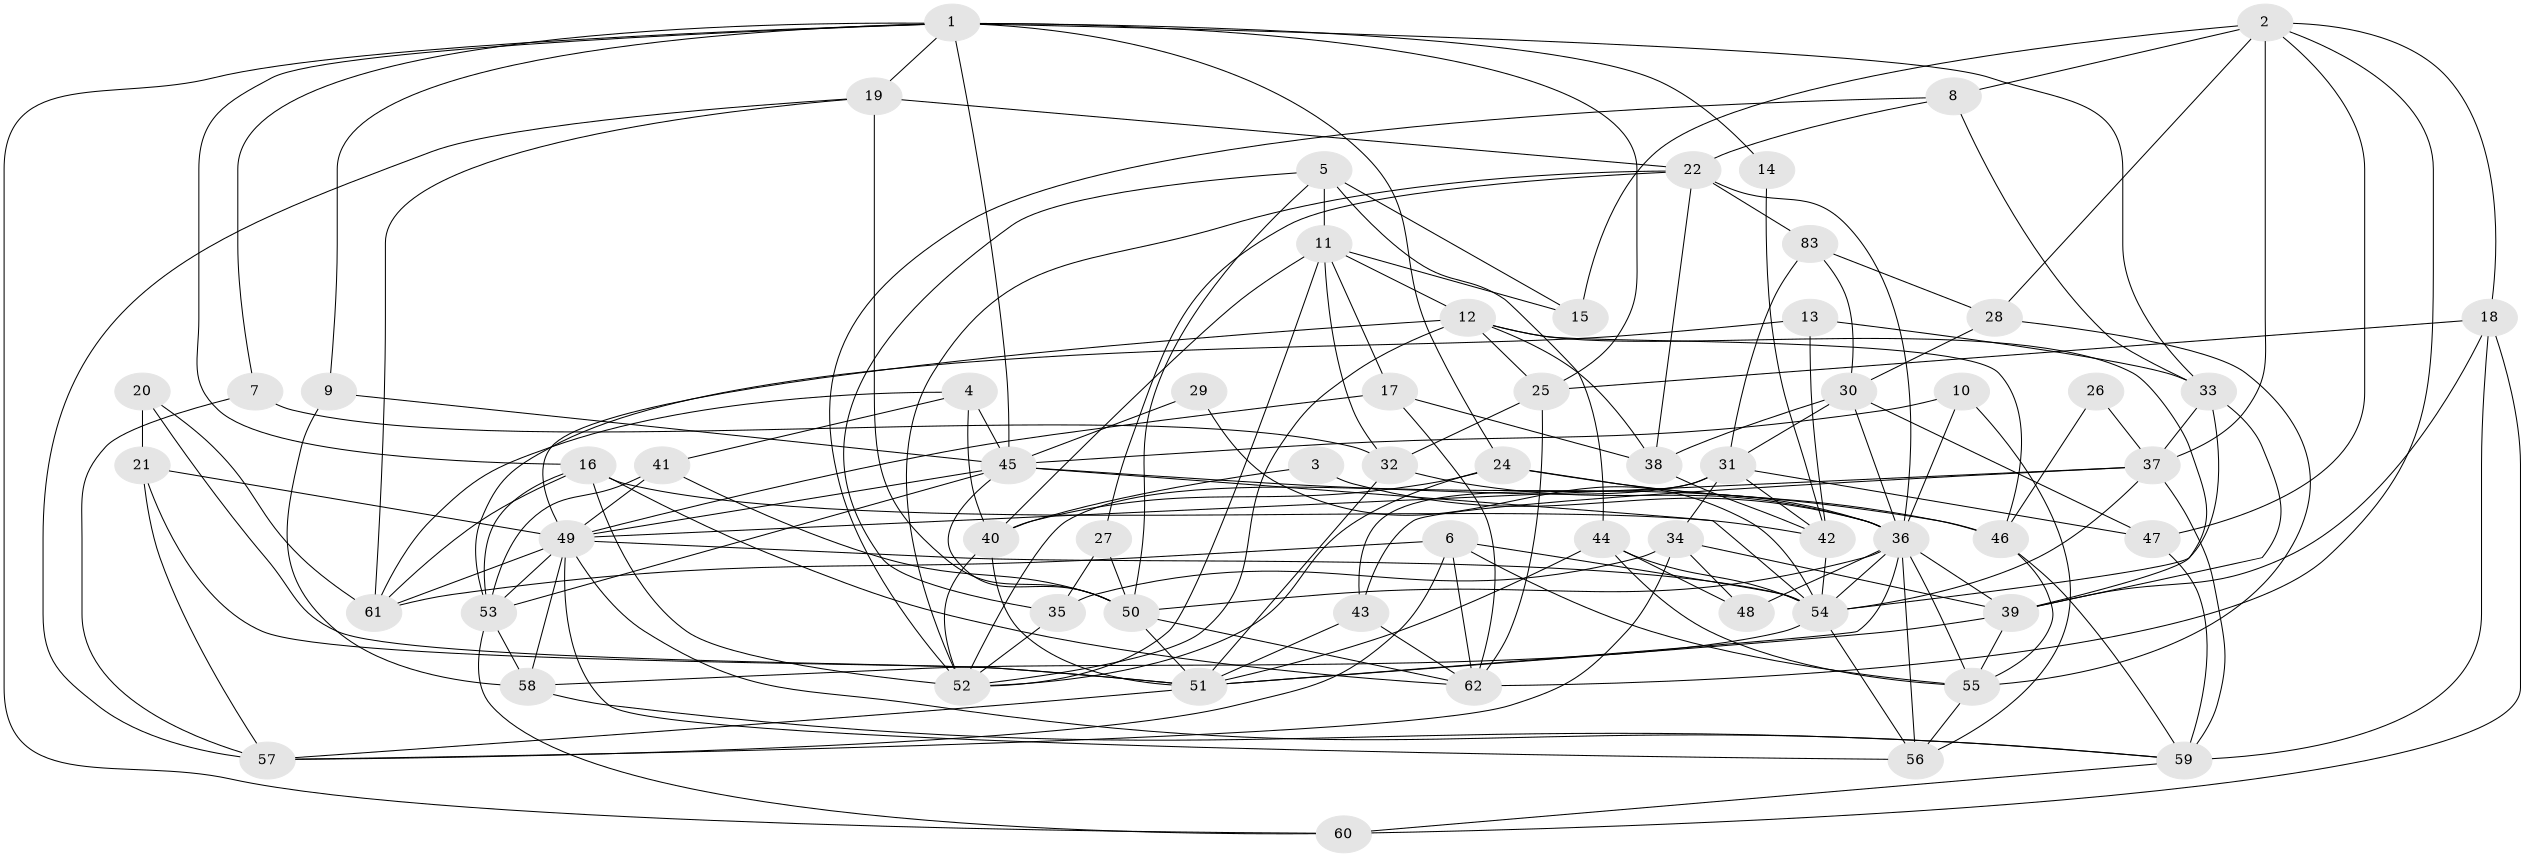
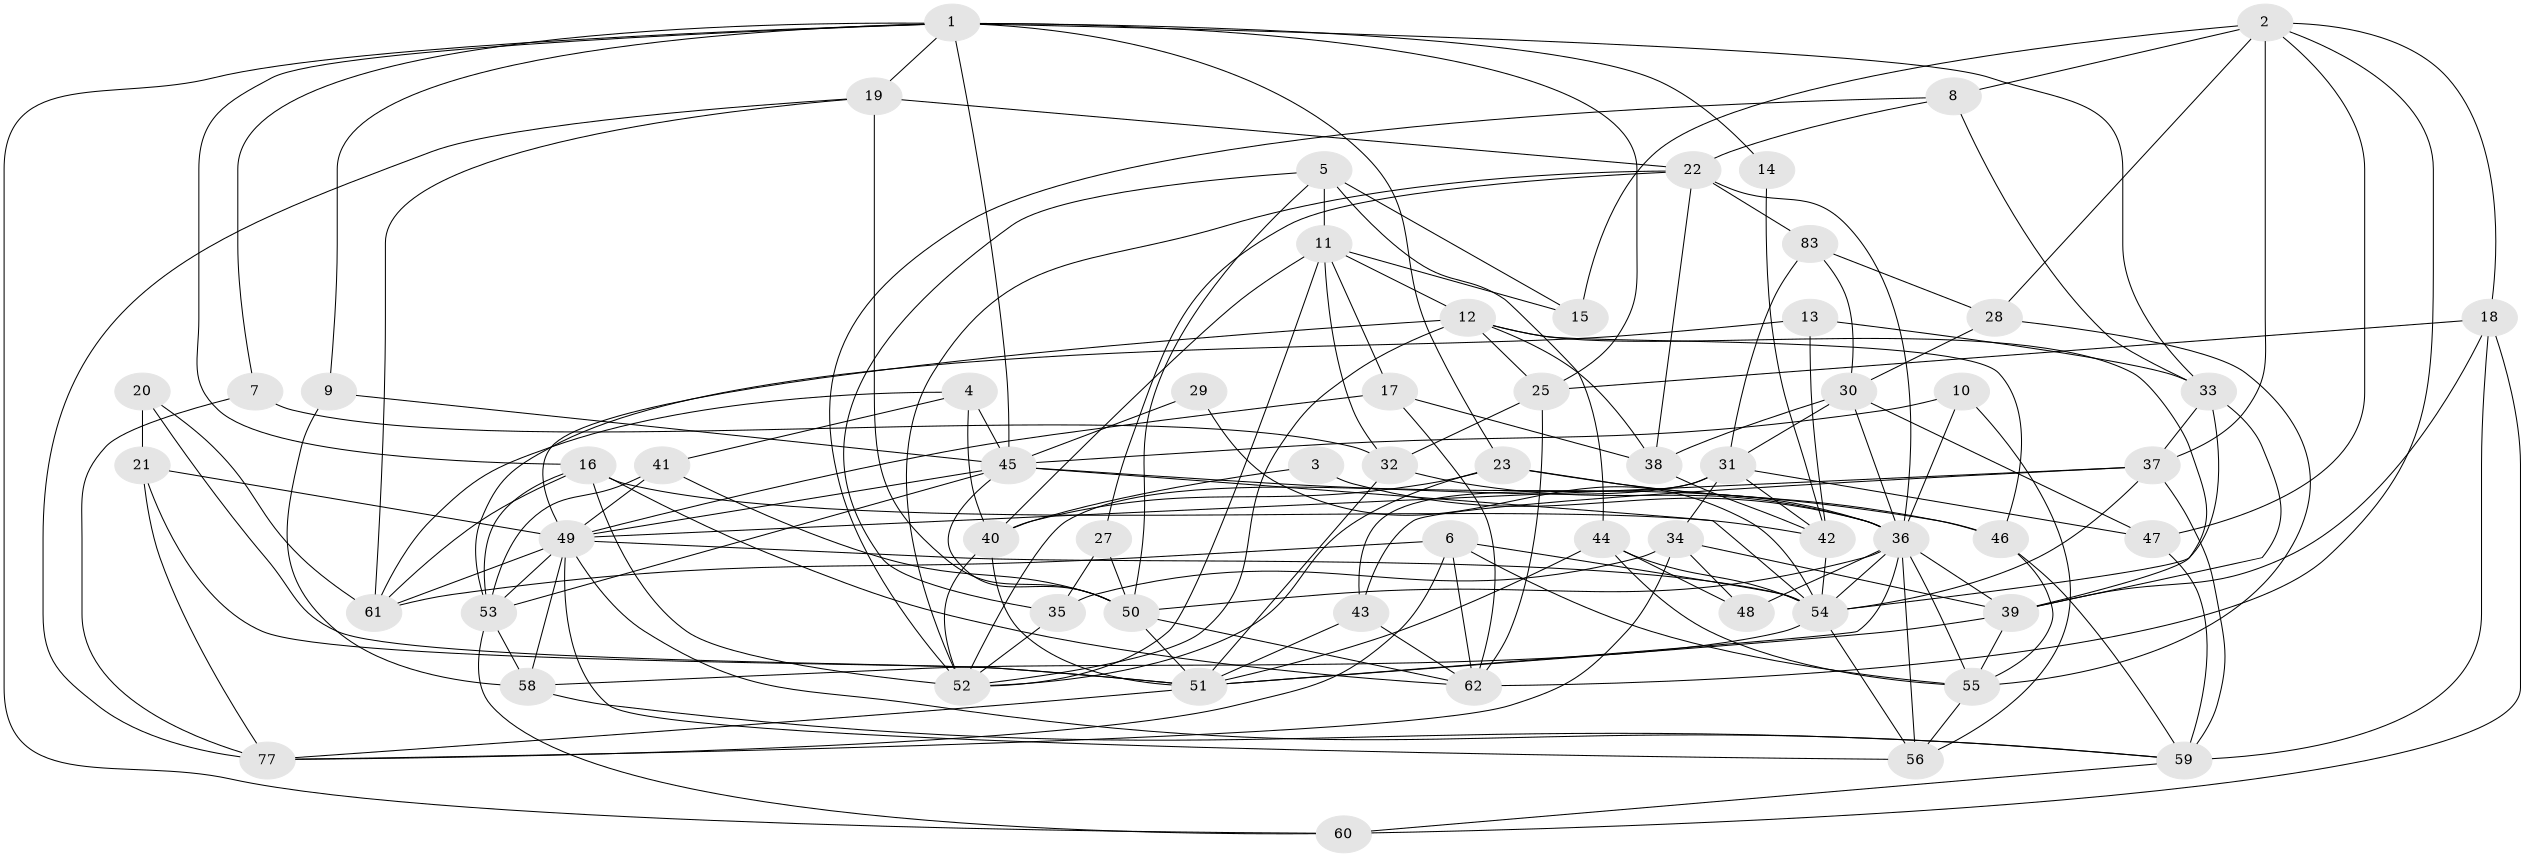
(2096, 392) -> none
(1503, 465) -> (1503, 465)
(268, 761) -> (268, 761)
